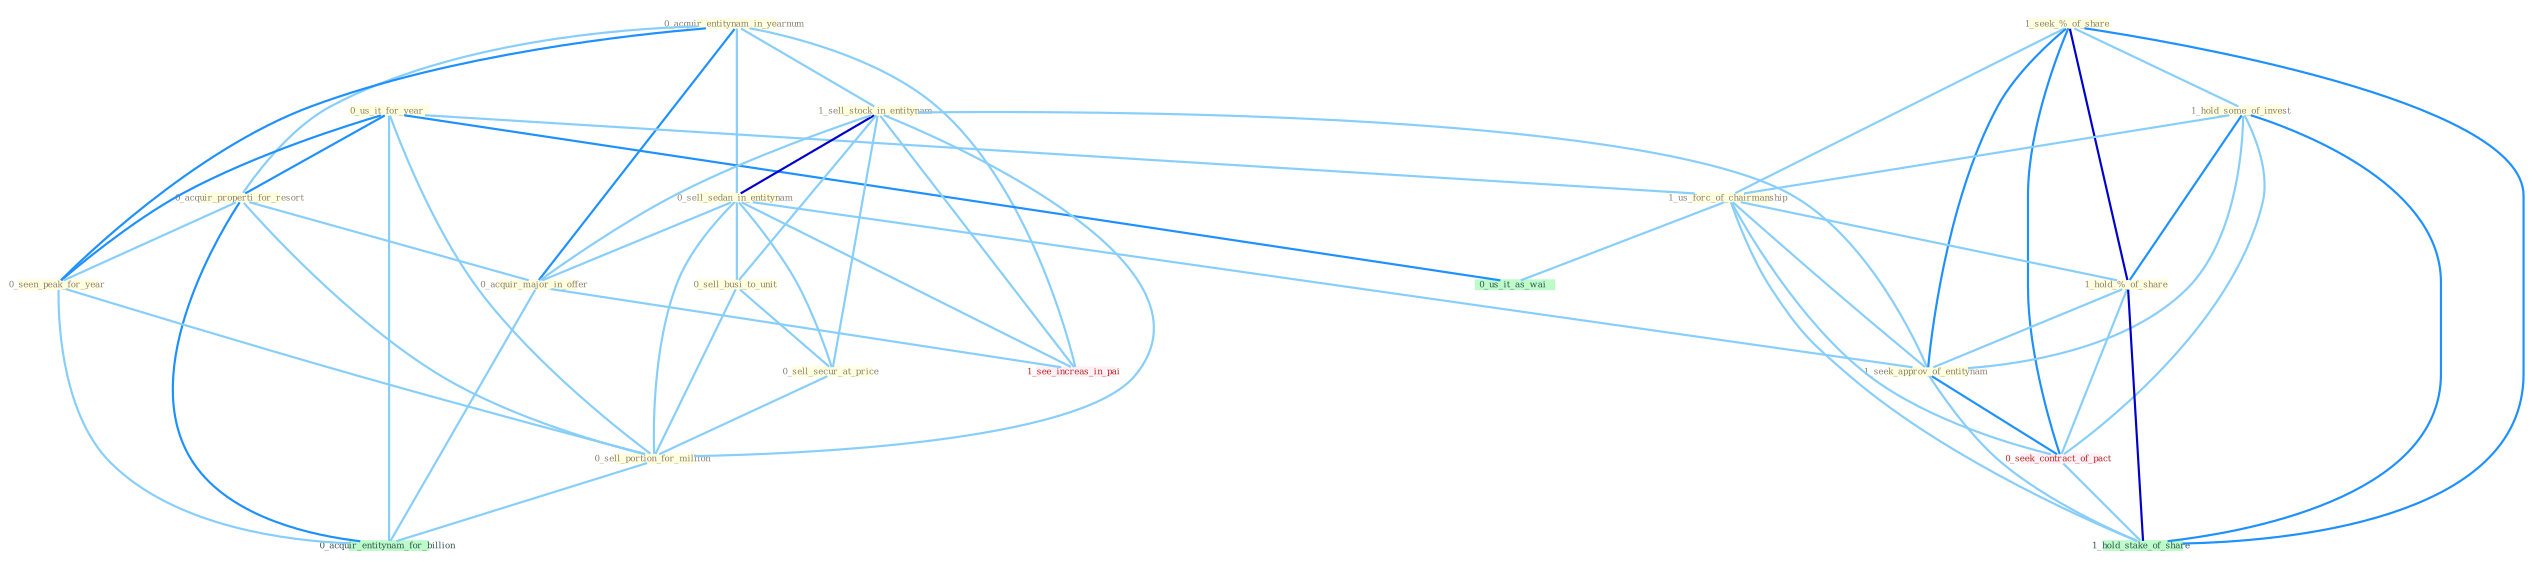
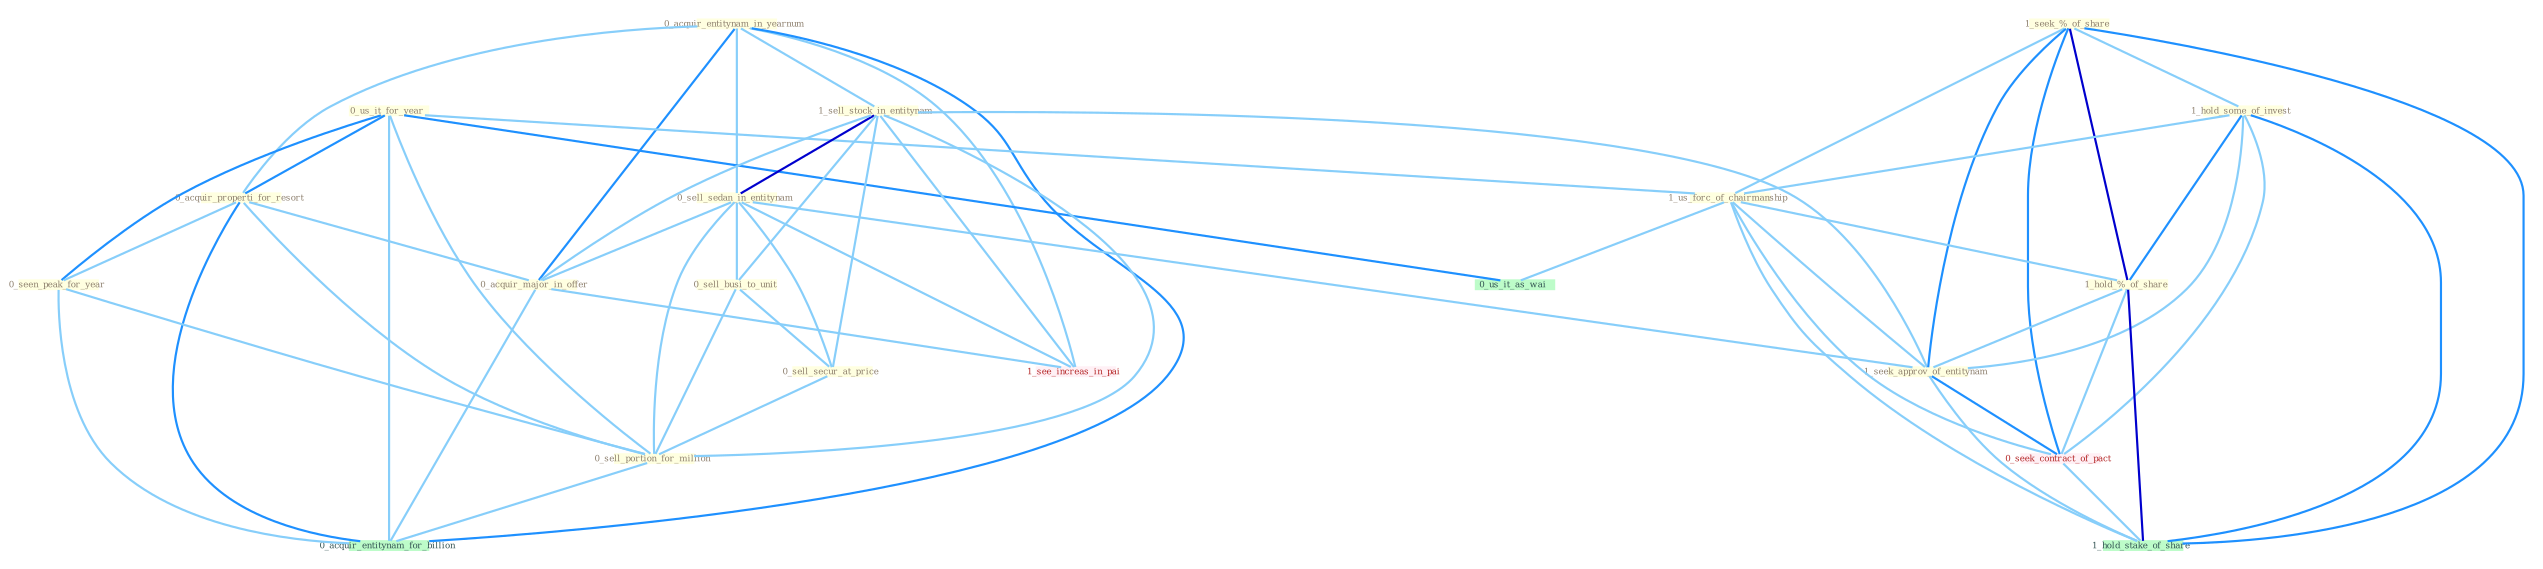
(290, 115) -> (1097, 424)
